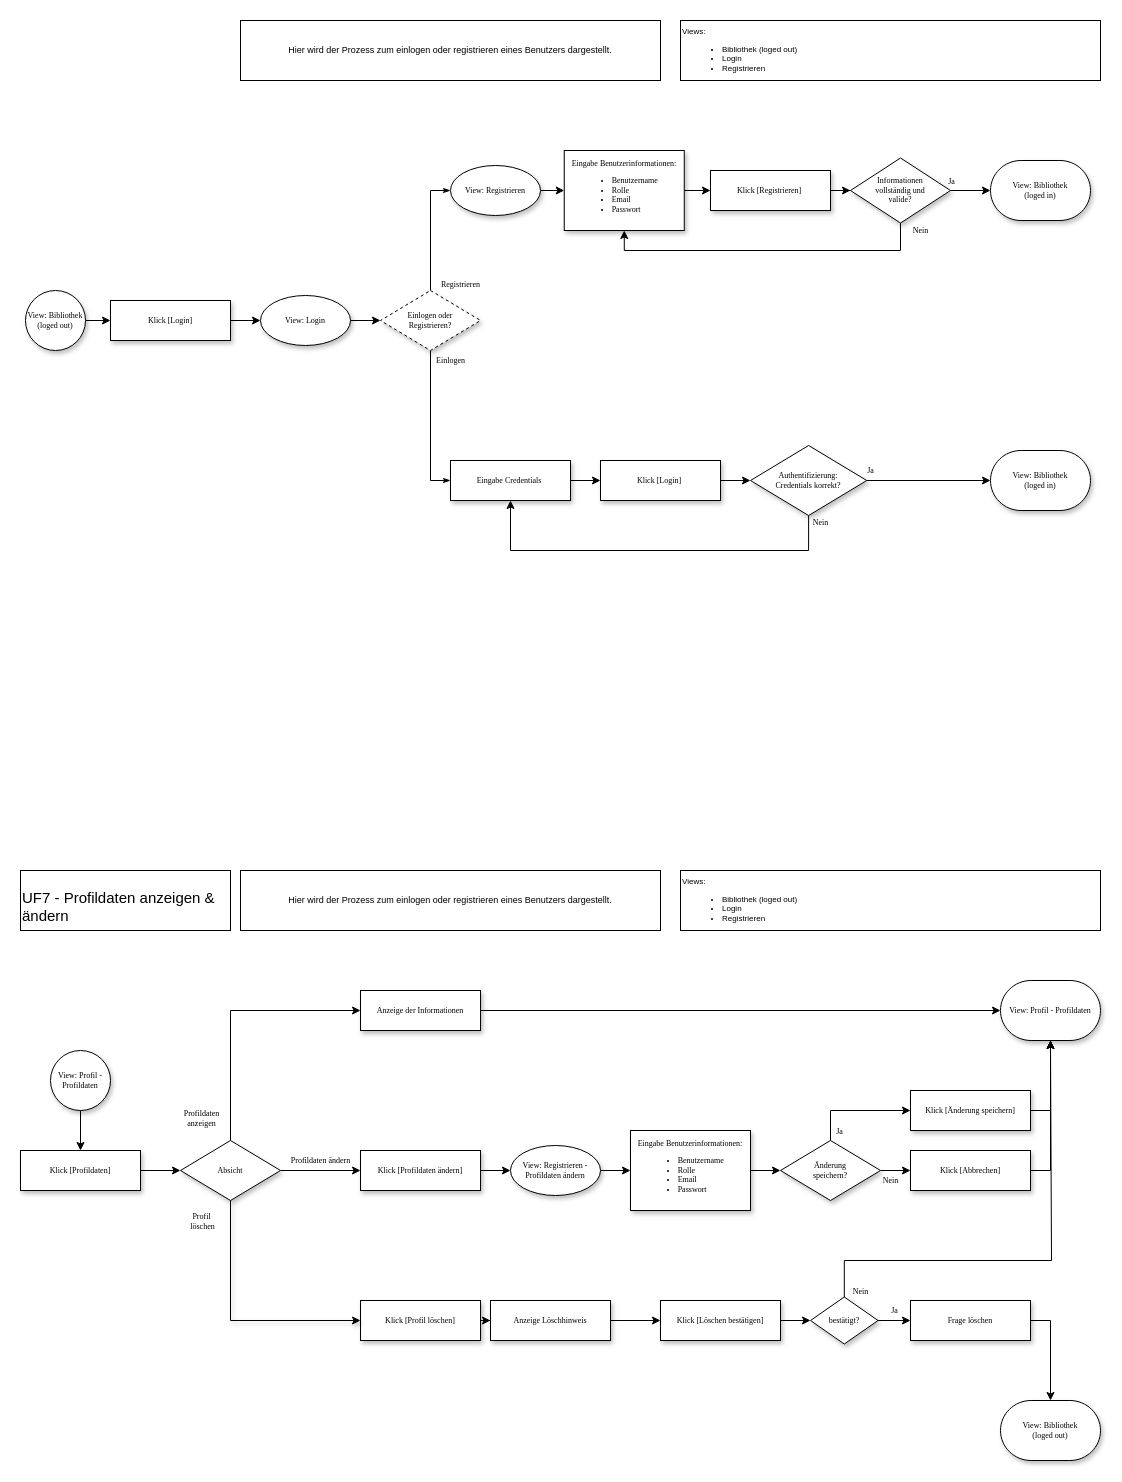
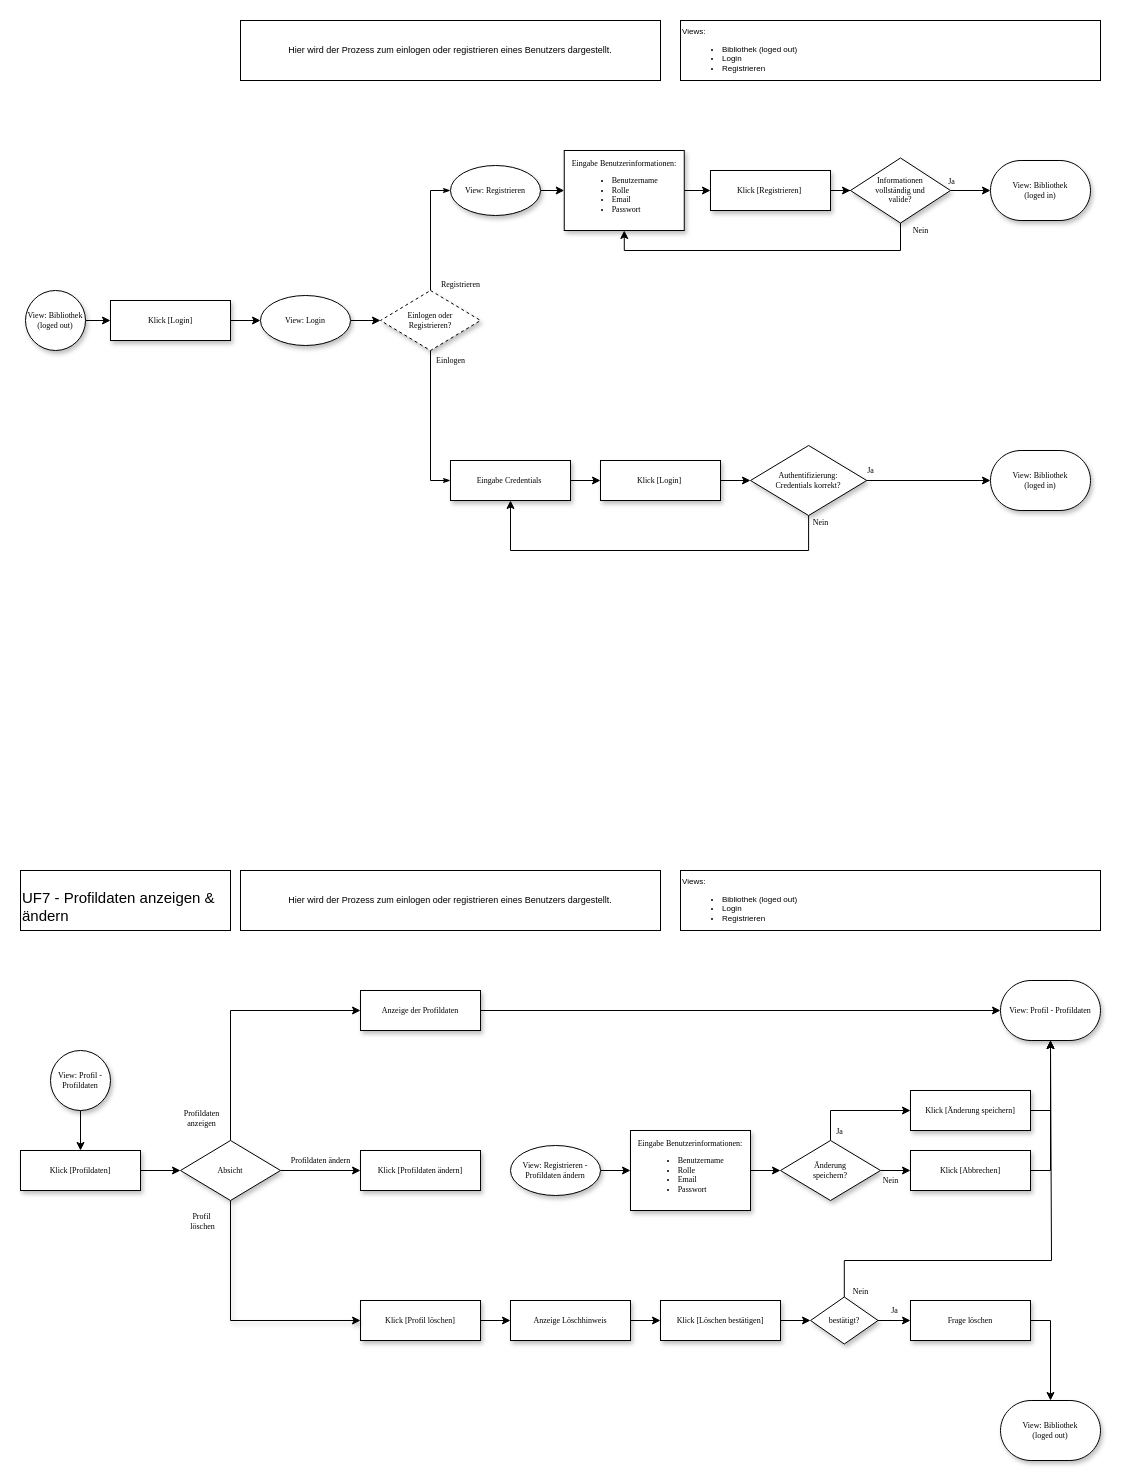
(421, 1011) -> (421, 1011)
(499, 1171) -> none
(551, 1321) -> (571, 1321)
